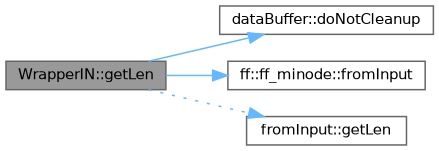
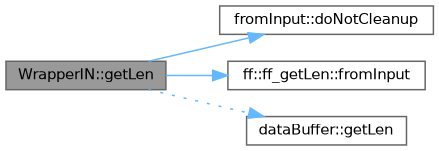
(327, 20) -> (327, 20)
(327, 75) -> (327, 75)
(327, 131) -> (327, 131)
